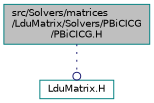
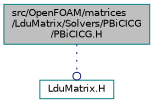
(77, 24) -> (77, 24)
